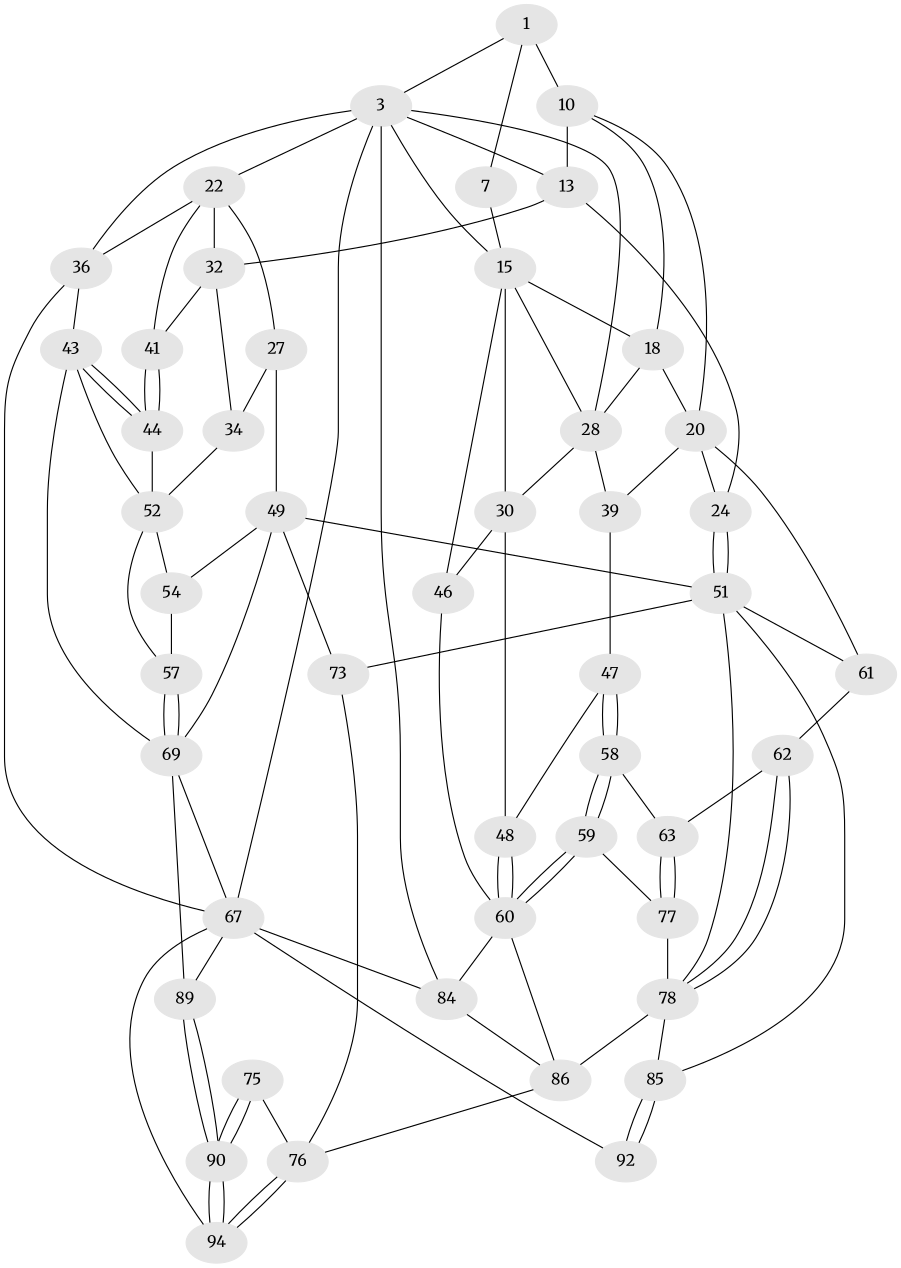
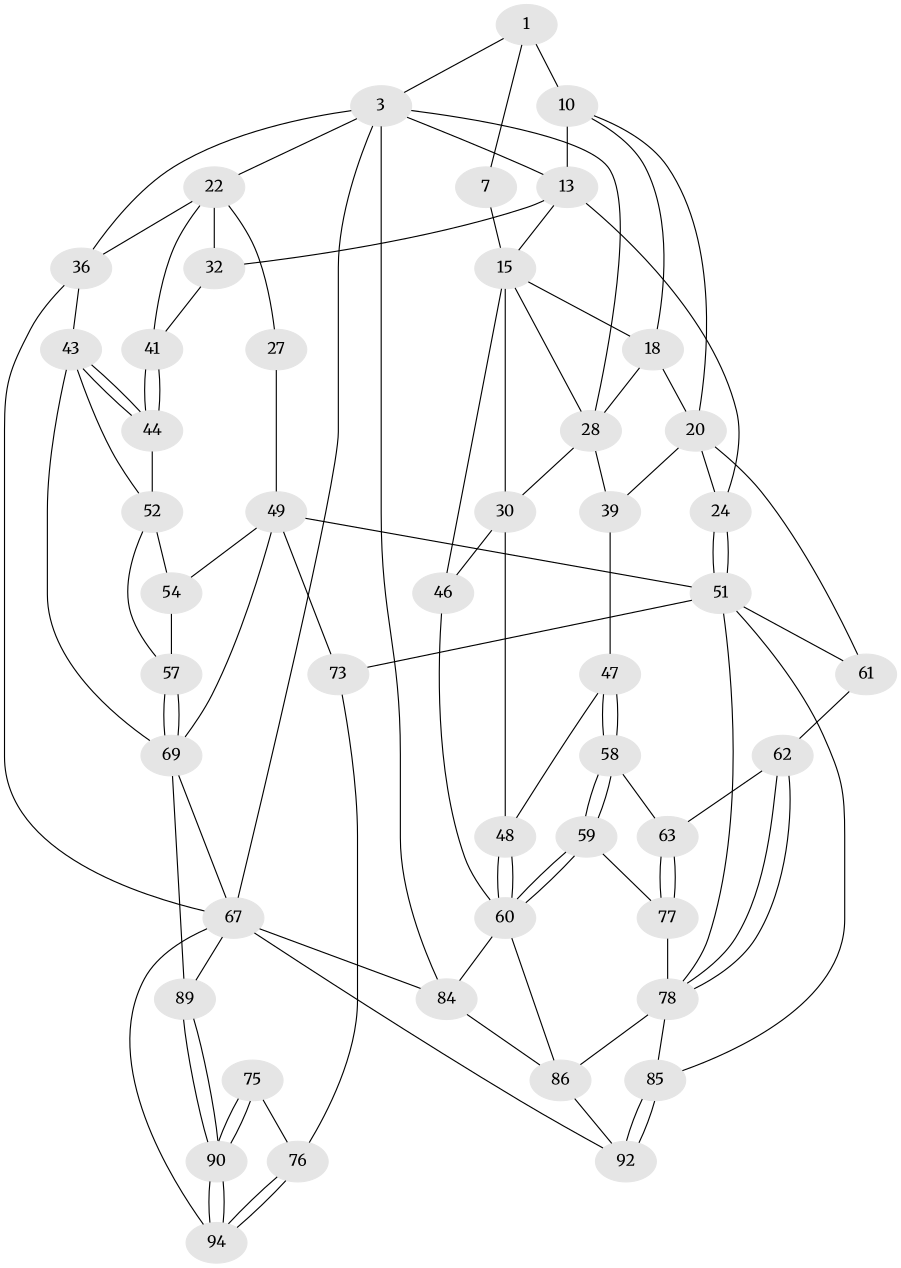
(434, 192) -> (536, 228)
(233, 431) -> none
(429, 1121) -> (593, 1121)
